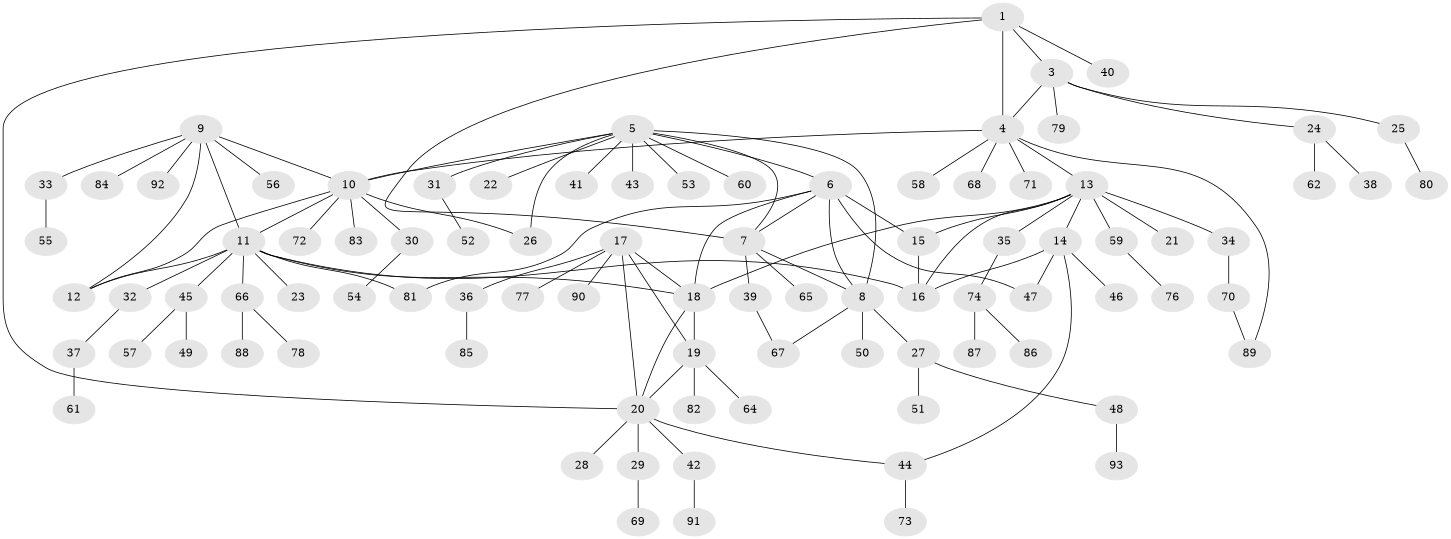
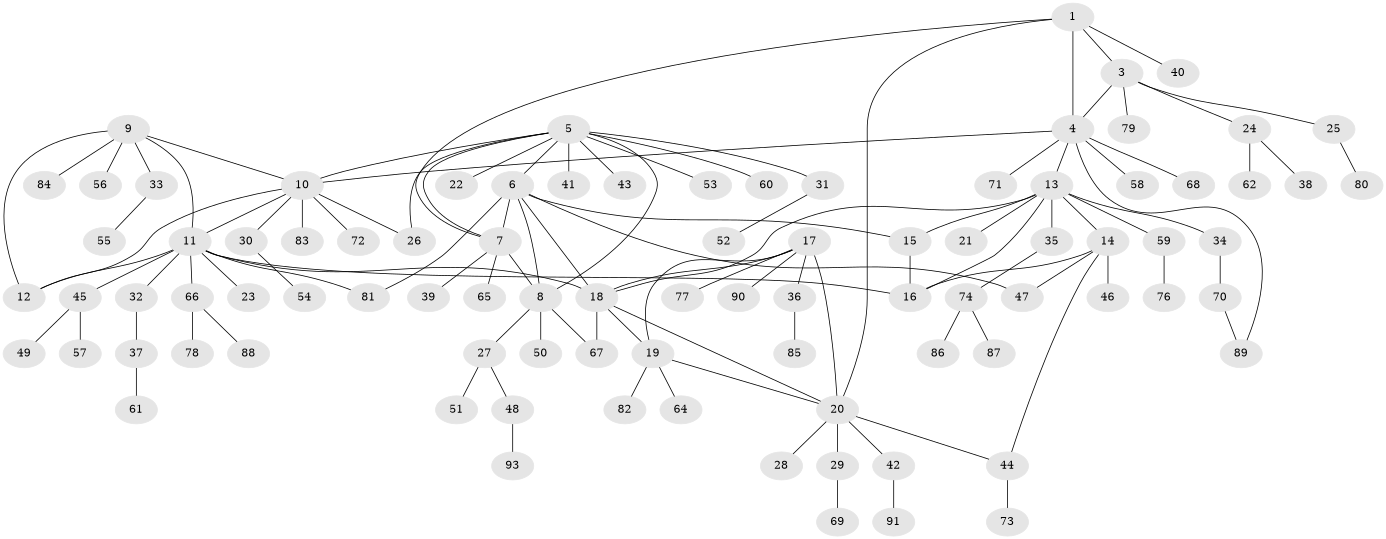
(158, 185) -> none
(764, 326) -> (597, 326)
